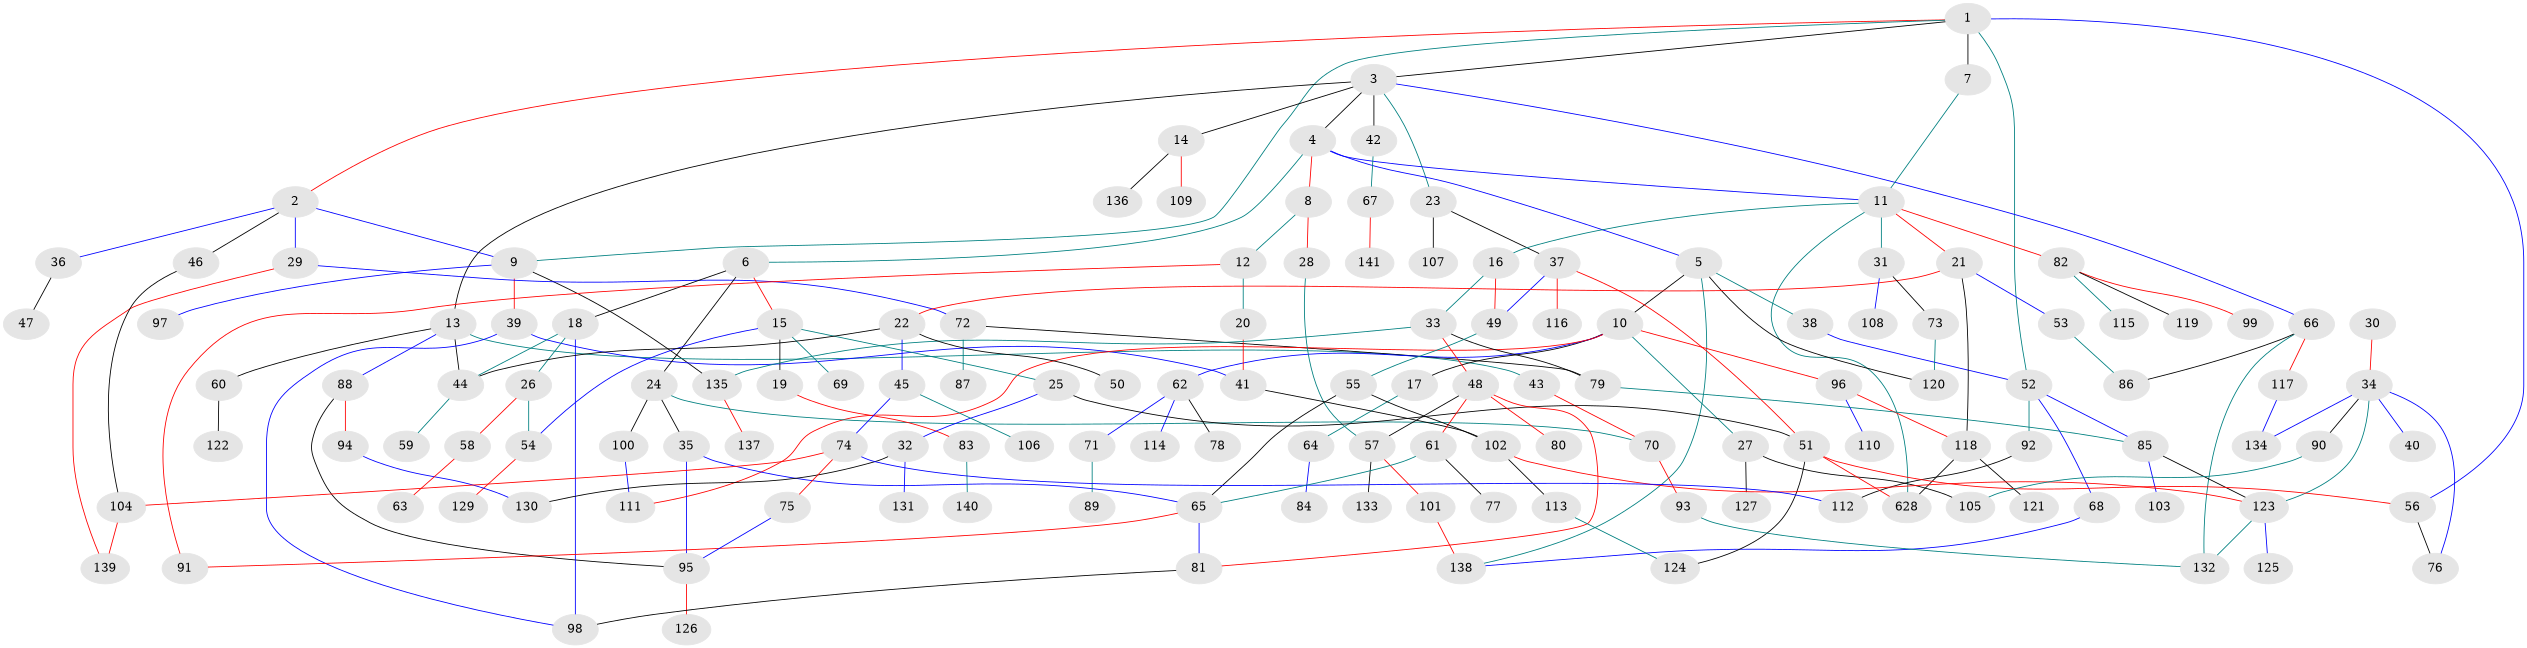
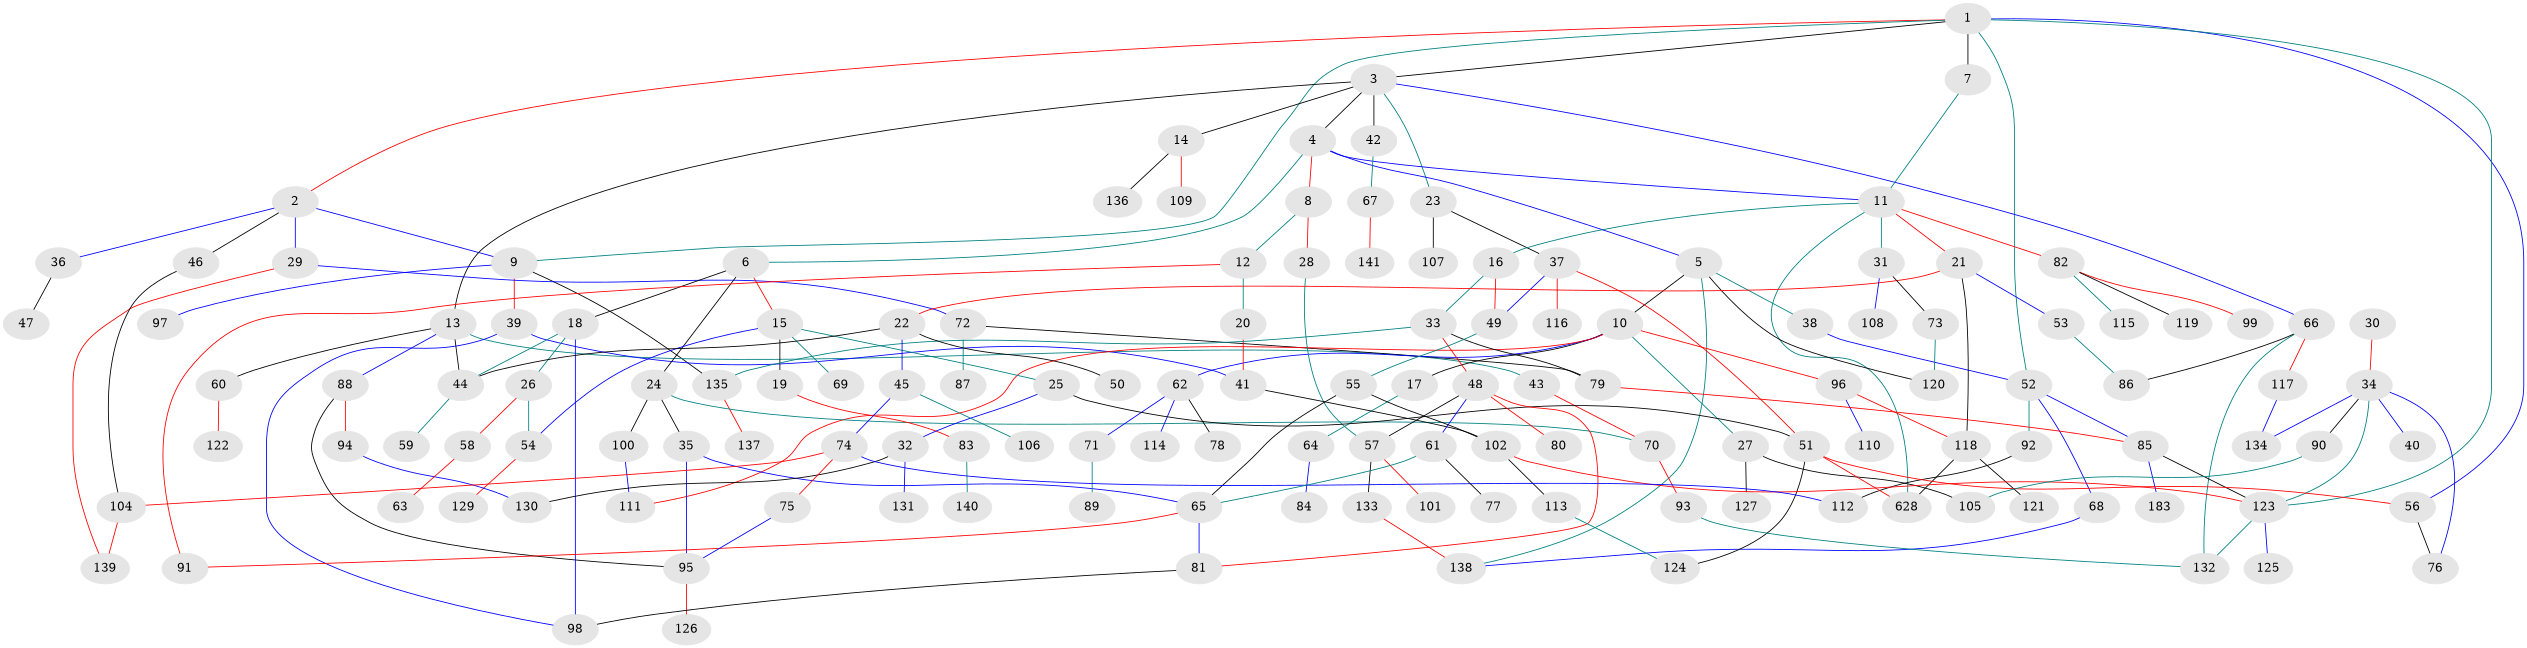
none -> (2484, 125)
(1460, 408) -> (1460, 408)
(1873, 410) -> (1873, 410)
(219, 416) -> (219, 416)
(2160, 507) -> (2160, 507)
(1446, 538) -> (1414, 538)
